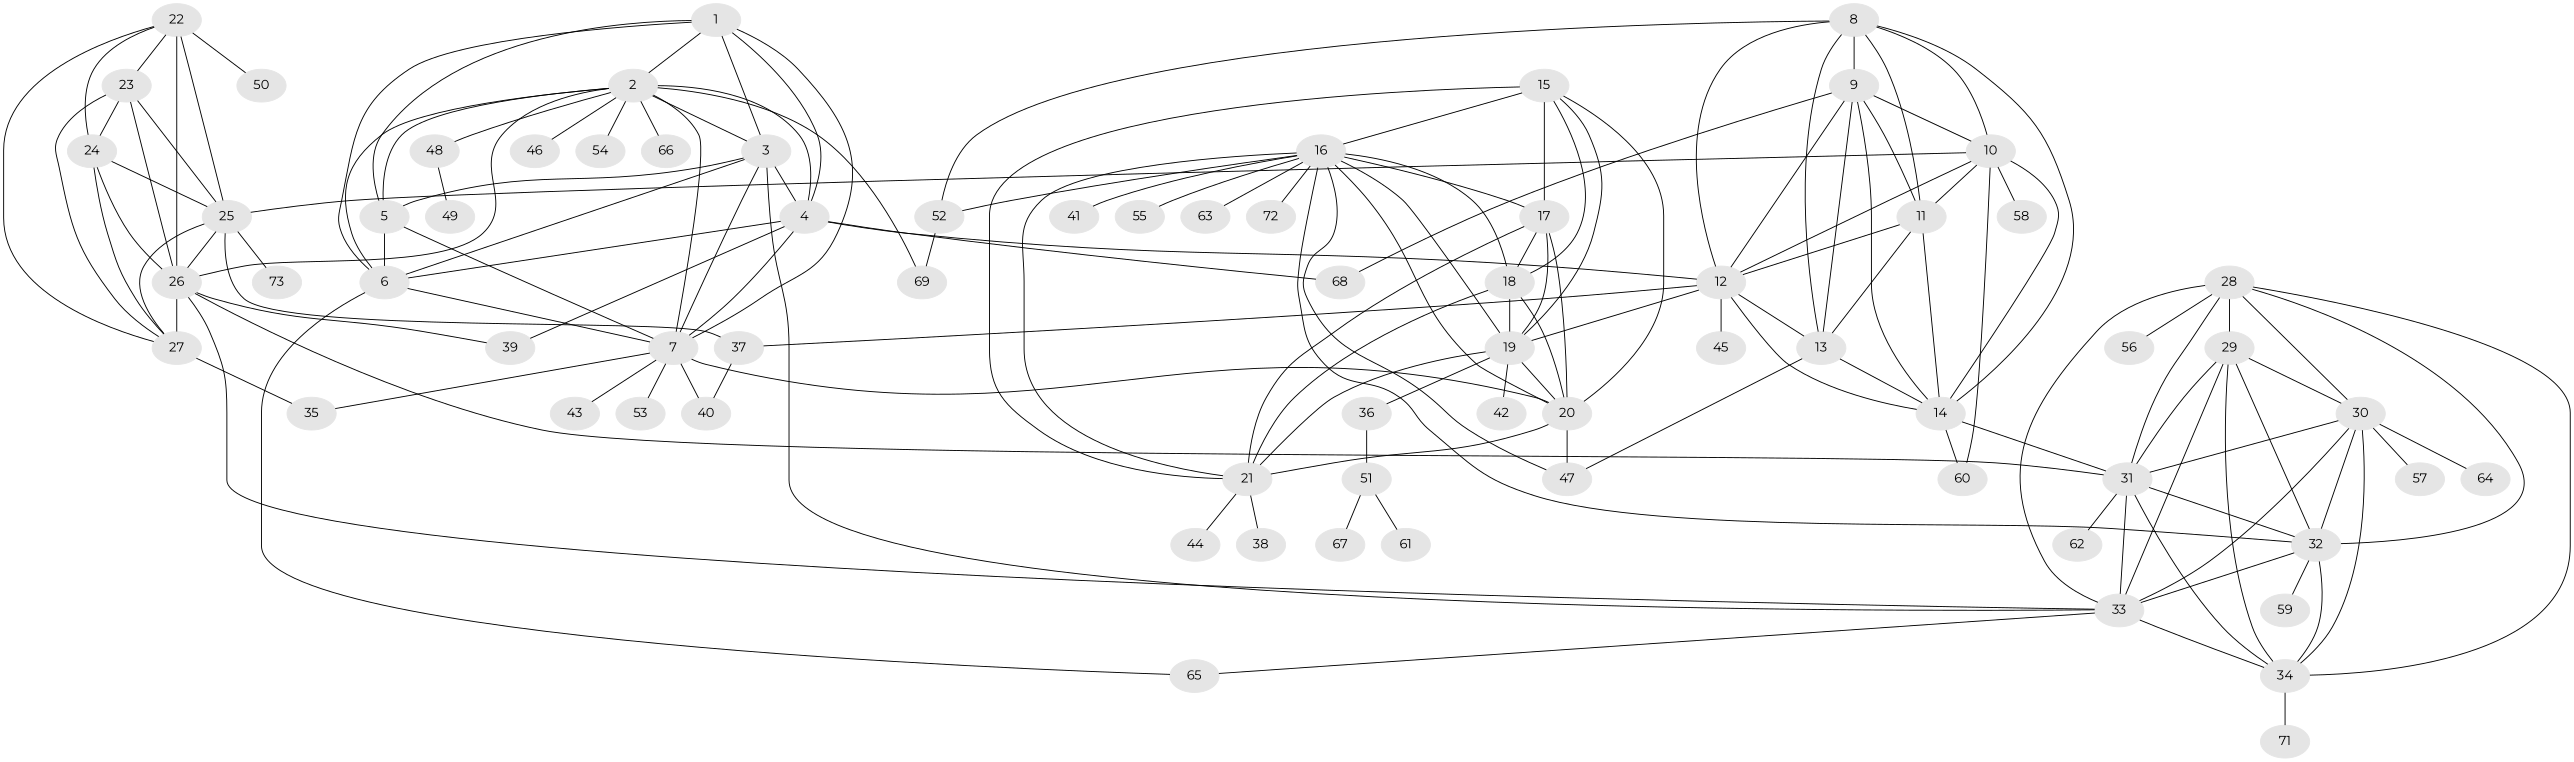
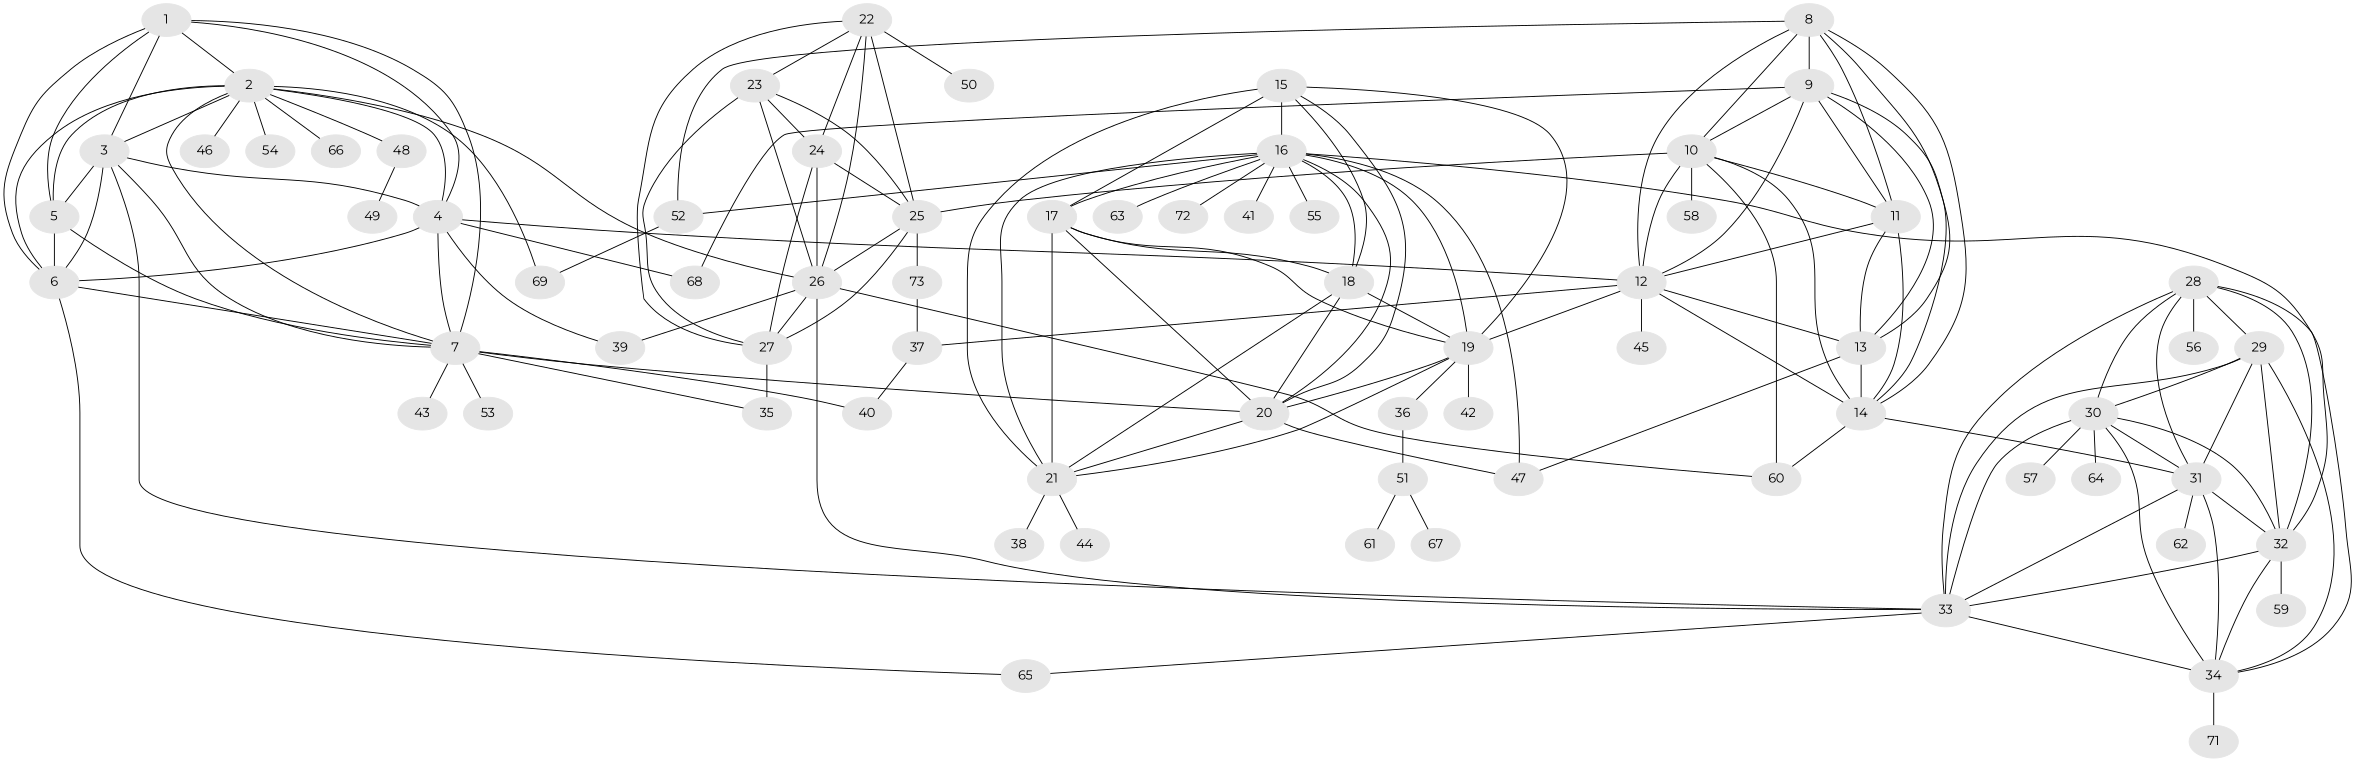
(447, 322) -> (917, 315)
(1184, 453) -> (1272, 391)
